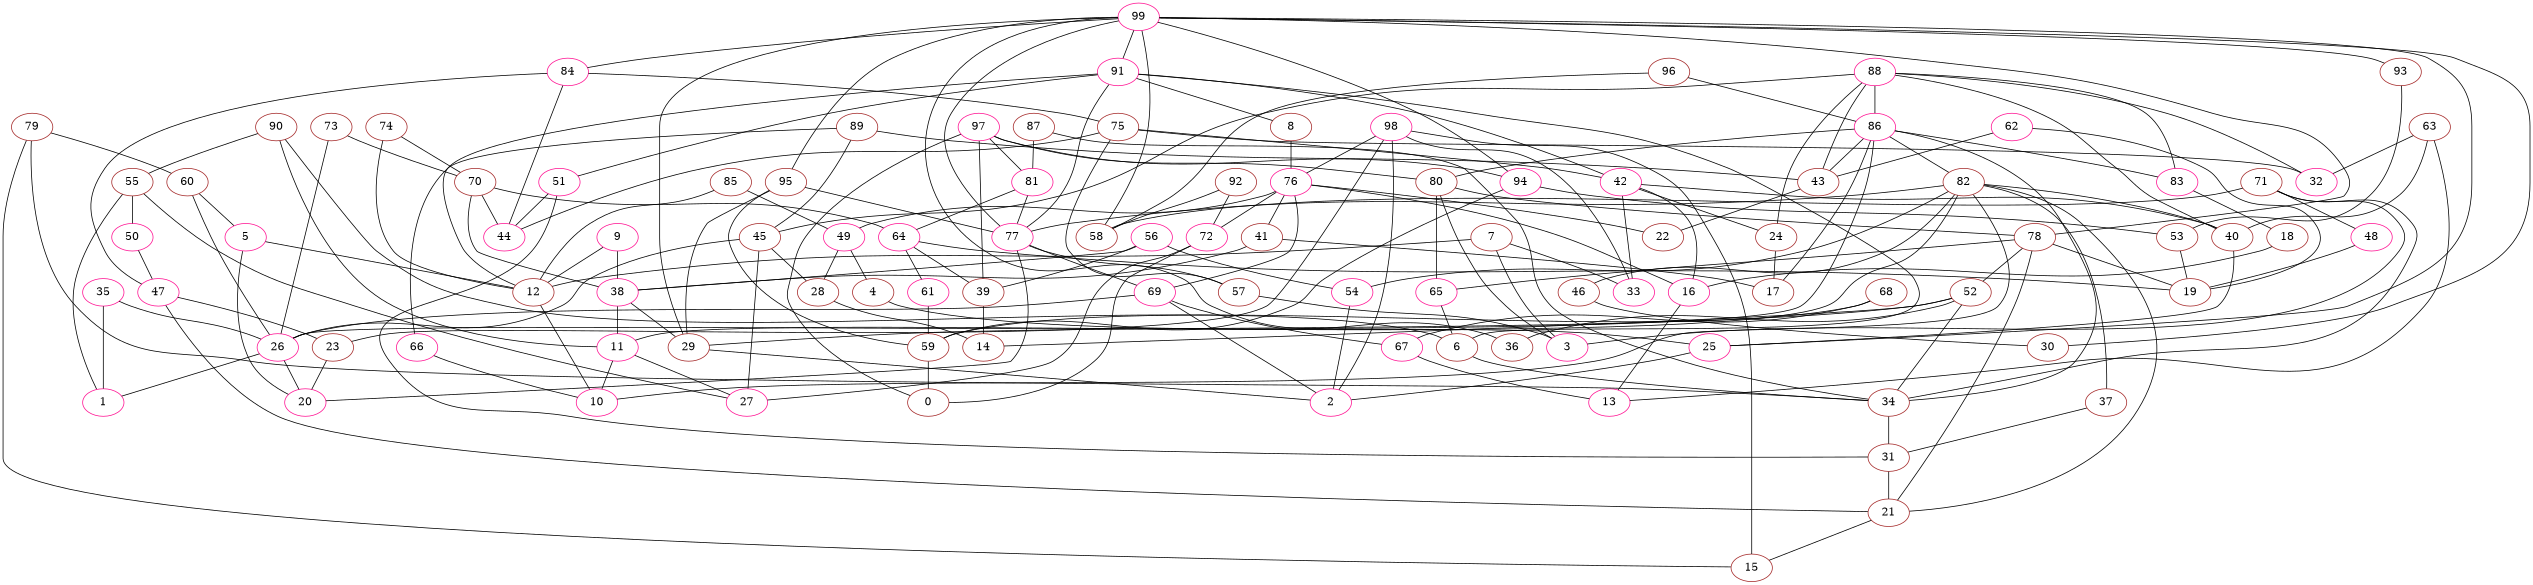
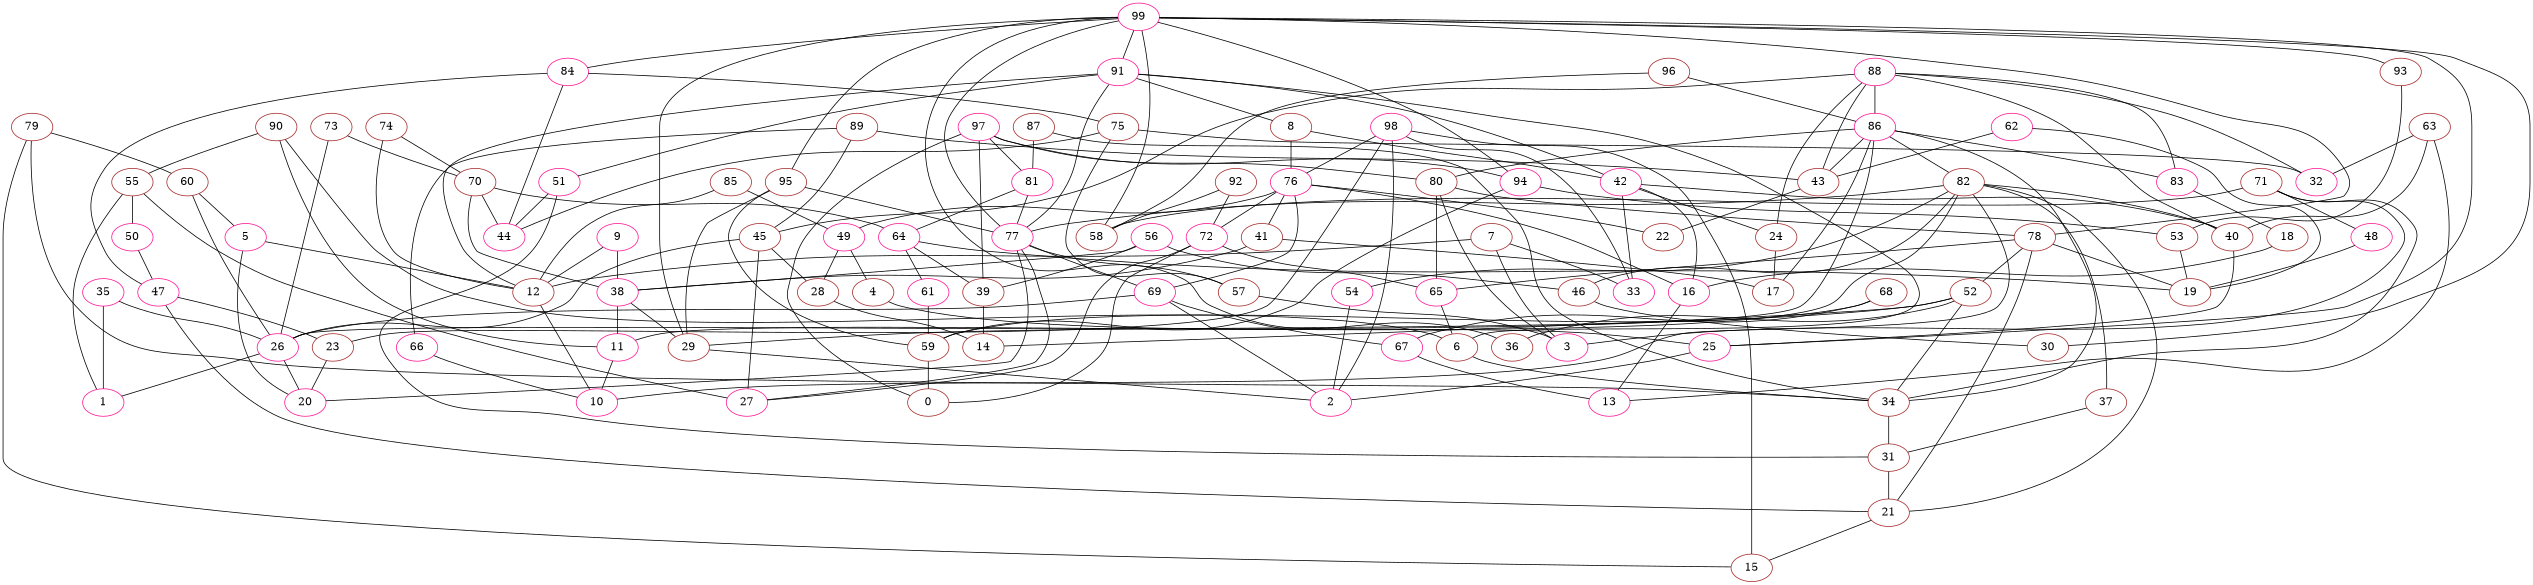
(1370, 151) -> (1456, 155)
none -> (1290, 265)
(1261, 274) -> (1460, 278)
(680, 374) -> (1038, 359)
